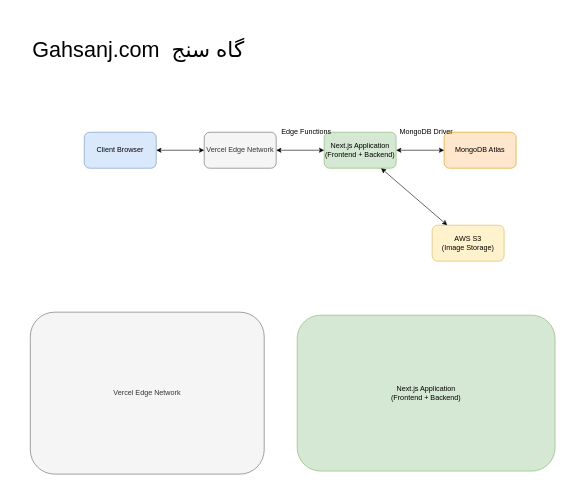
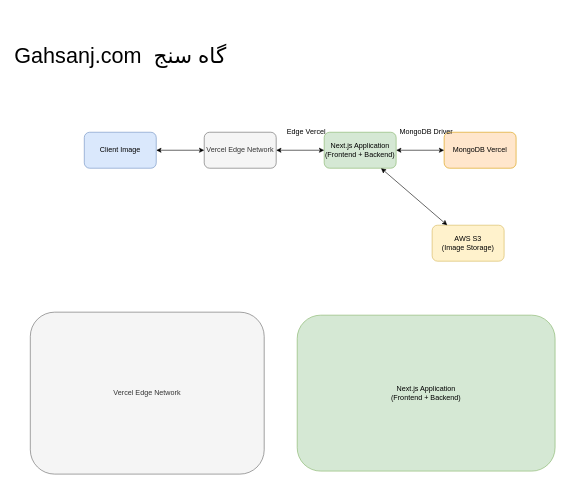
(138, 36) -> (120, 42)
(307, 132) -> (307, 132)
(120, 150) -> (120, 150)
(480, 150) -> (480, 150)
